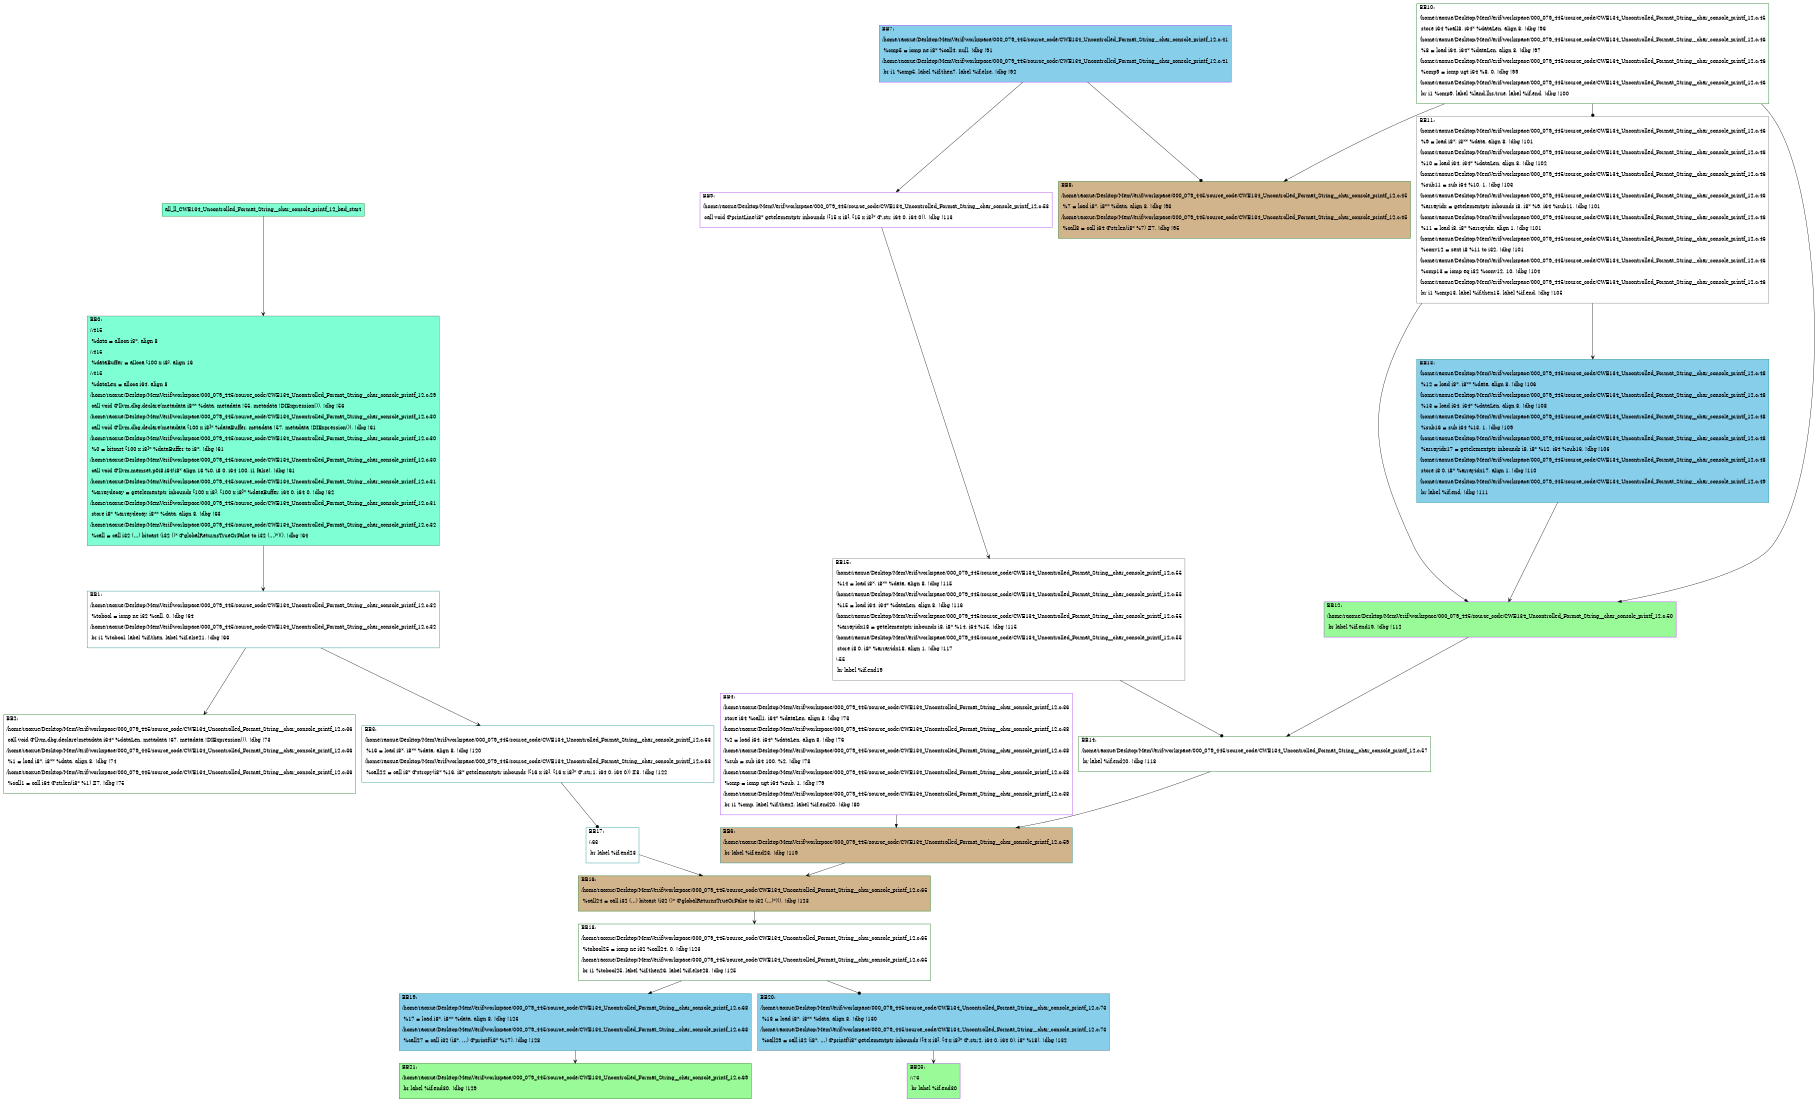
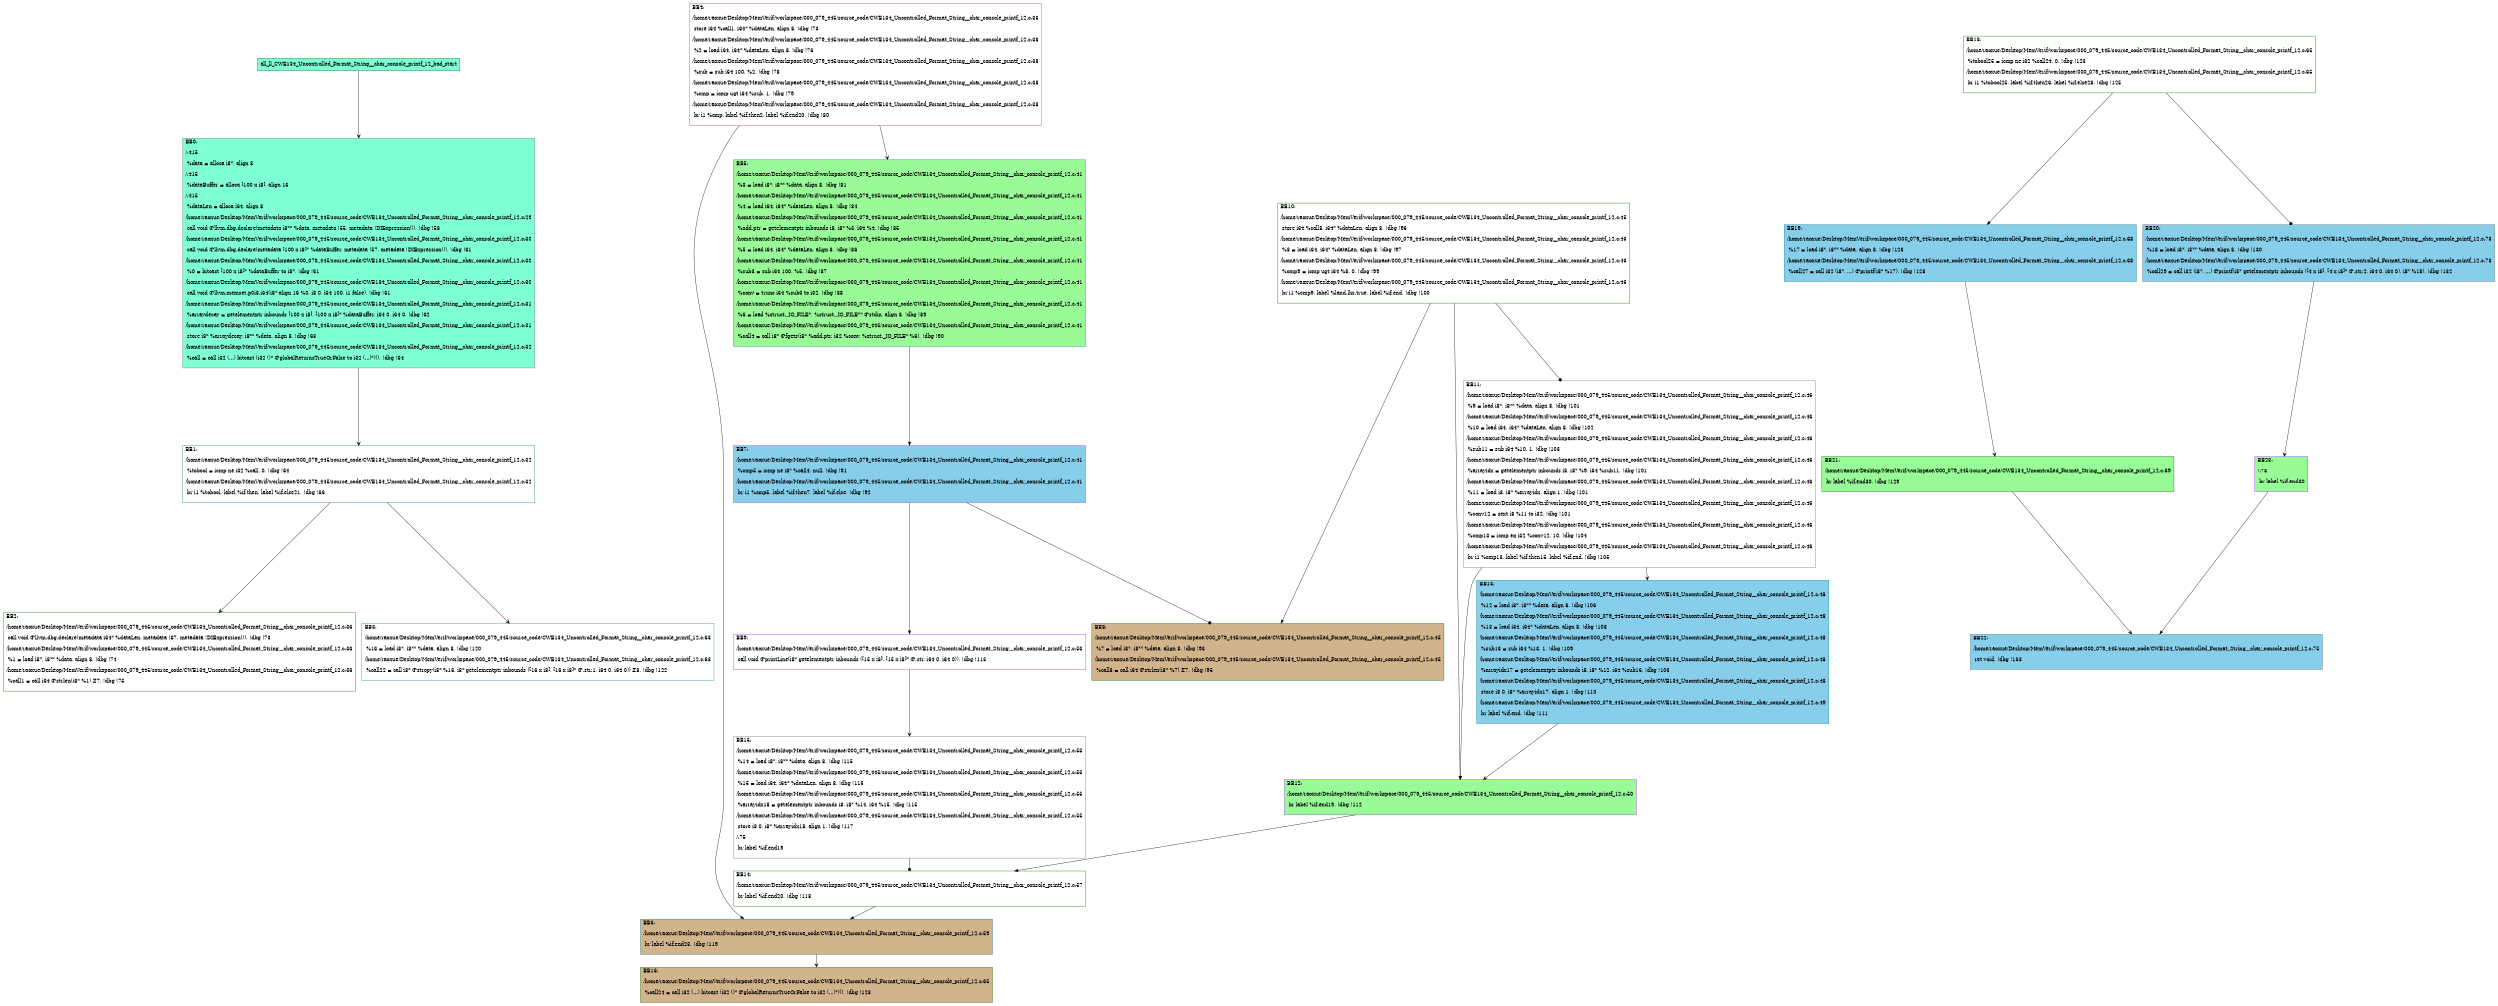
none -> (910, 253)
none -> (2146, 652)
(841, 660) -> (741, 838)
(613, 845) -> none
(754, 916) -> none
